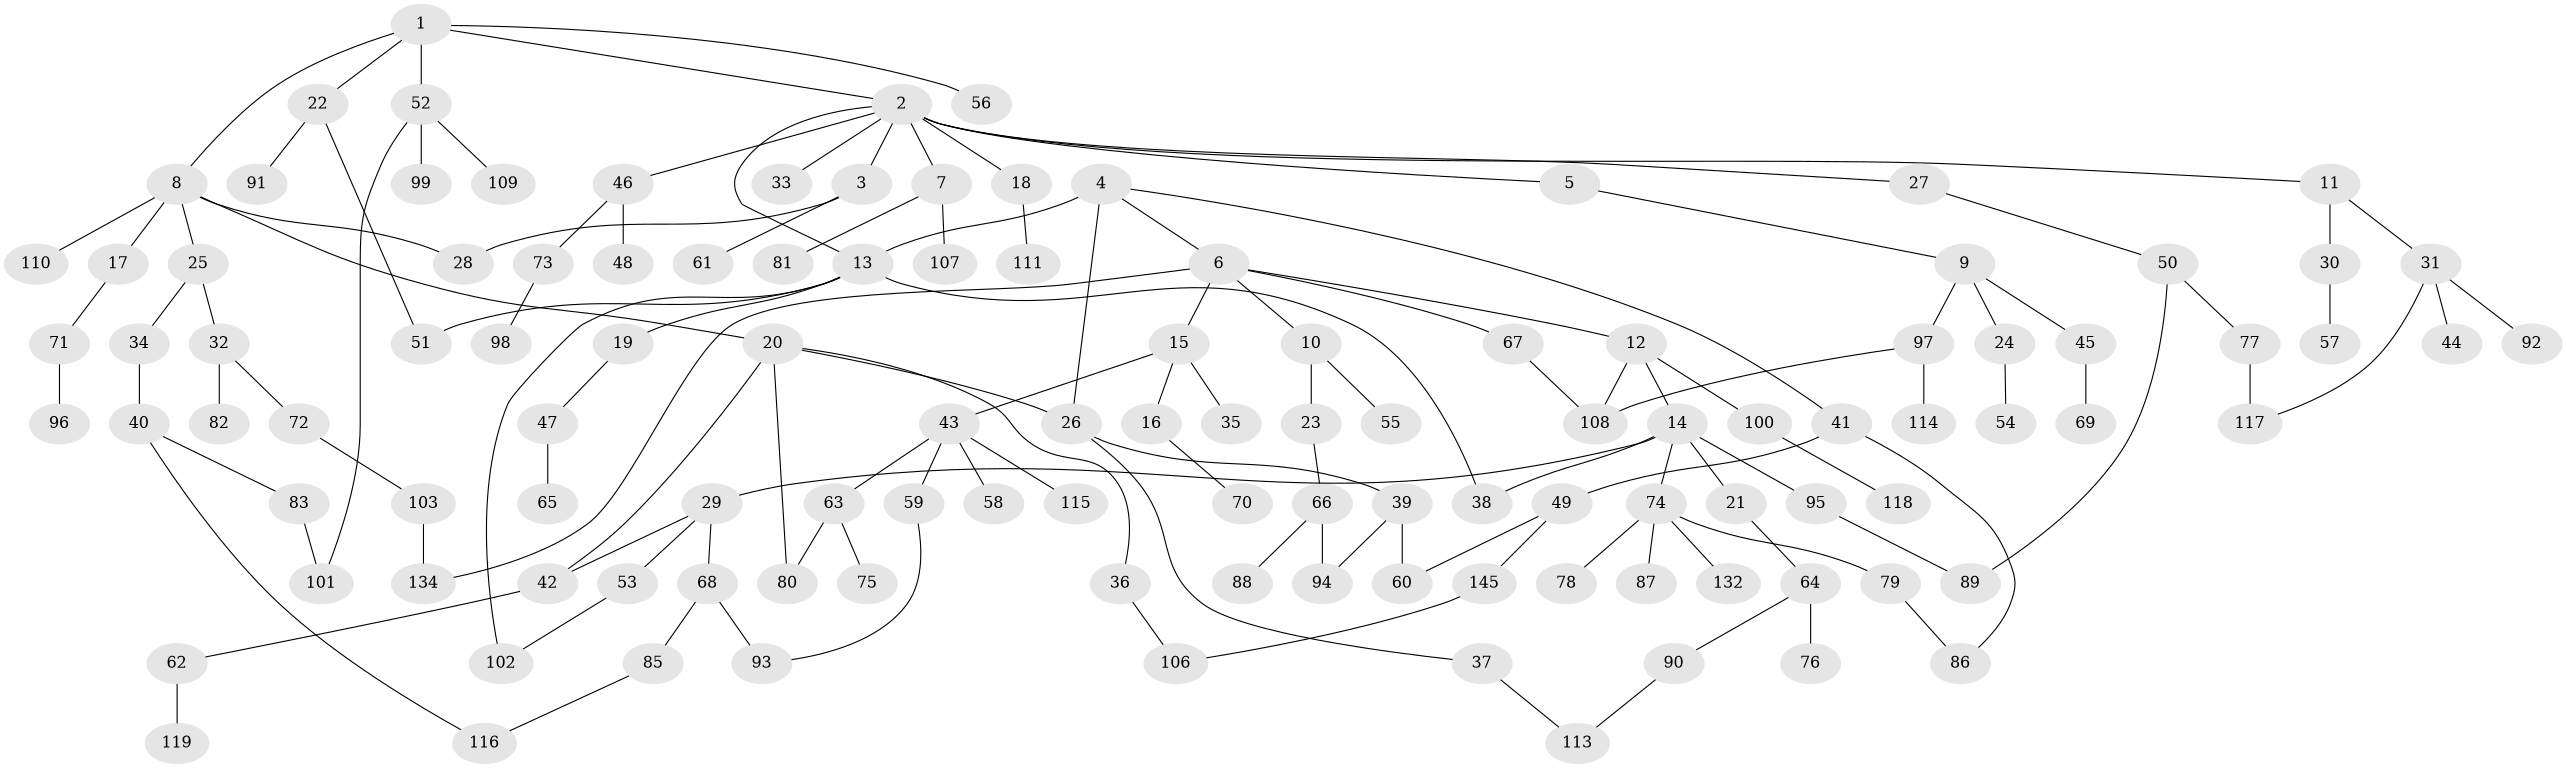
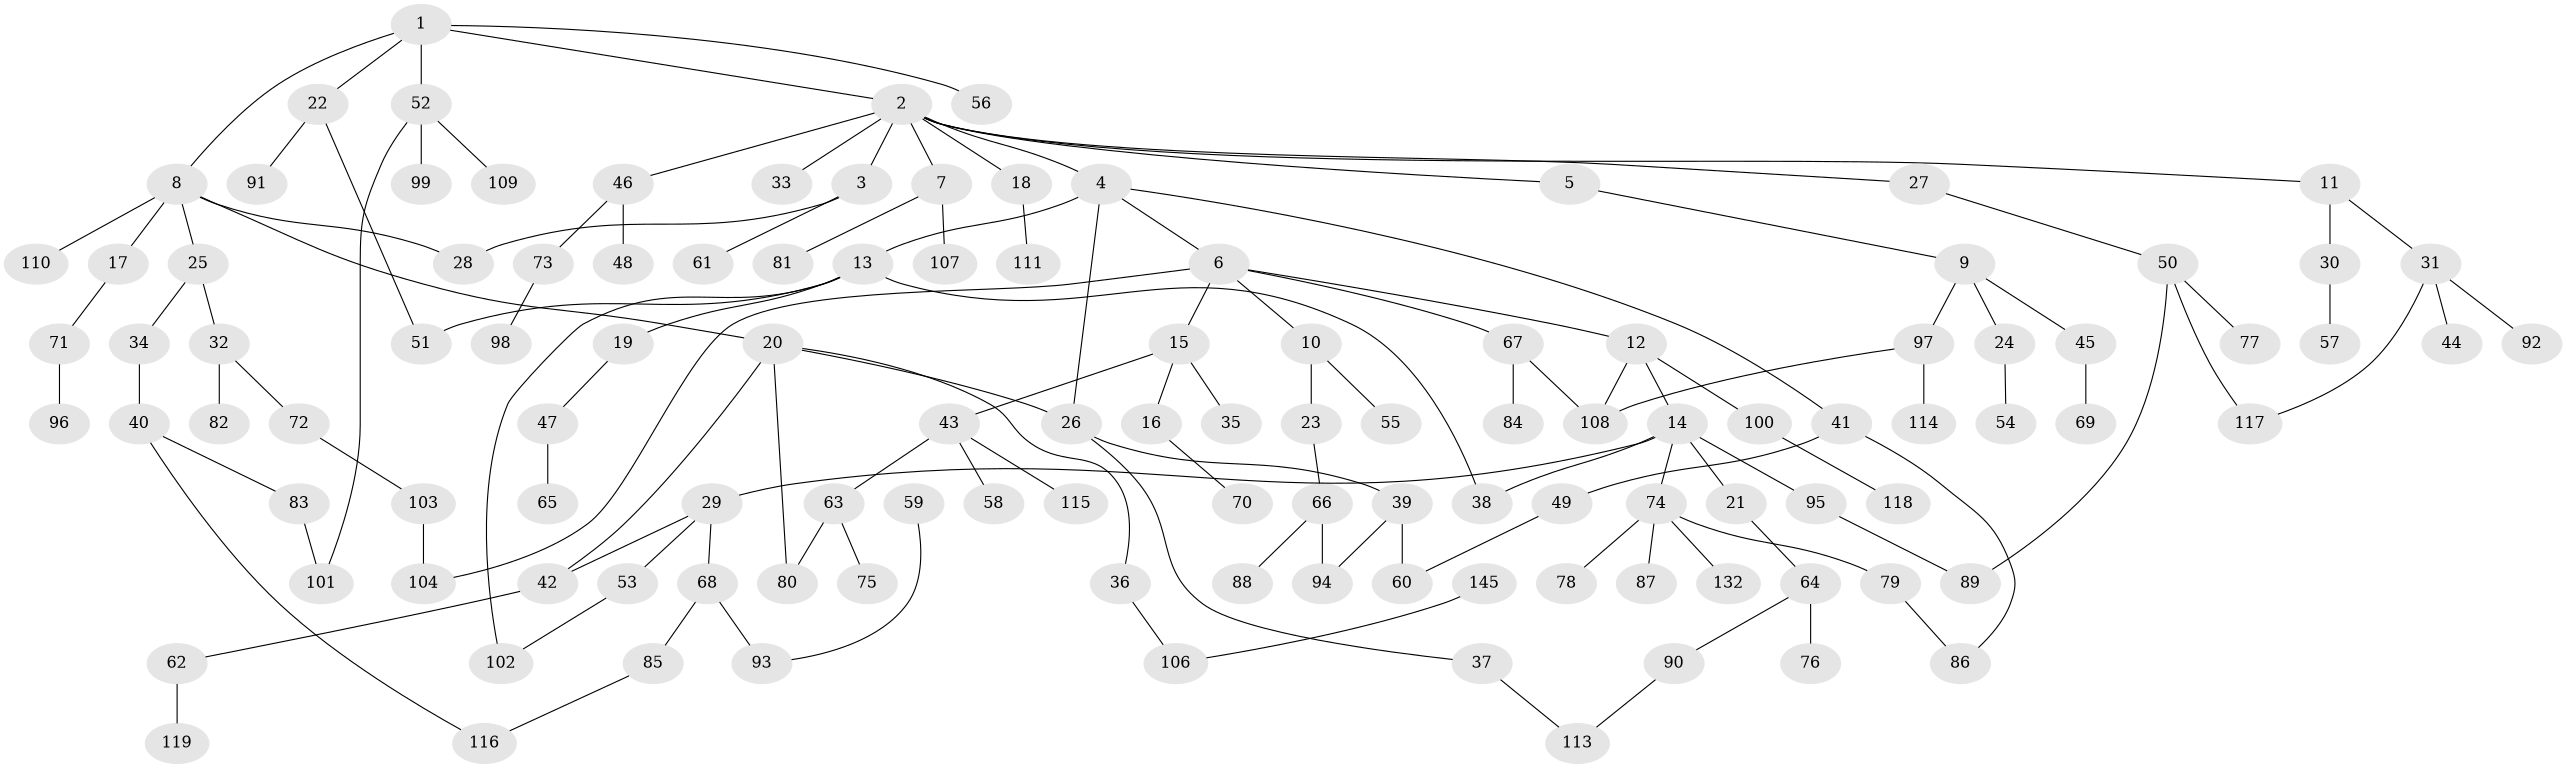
(741, 166) -> (1002, 144)
(2250, 384) -> (2201, 347)
none -> (1513, 424)
(932, 464) -> none
(1523, 543) -> none
(423, 584) -> (423, 584)
